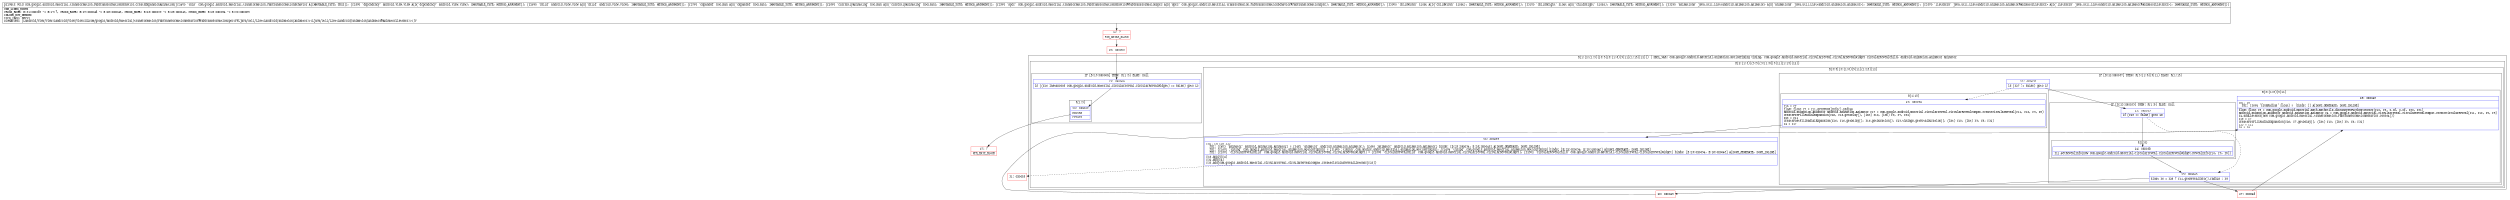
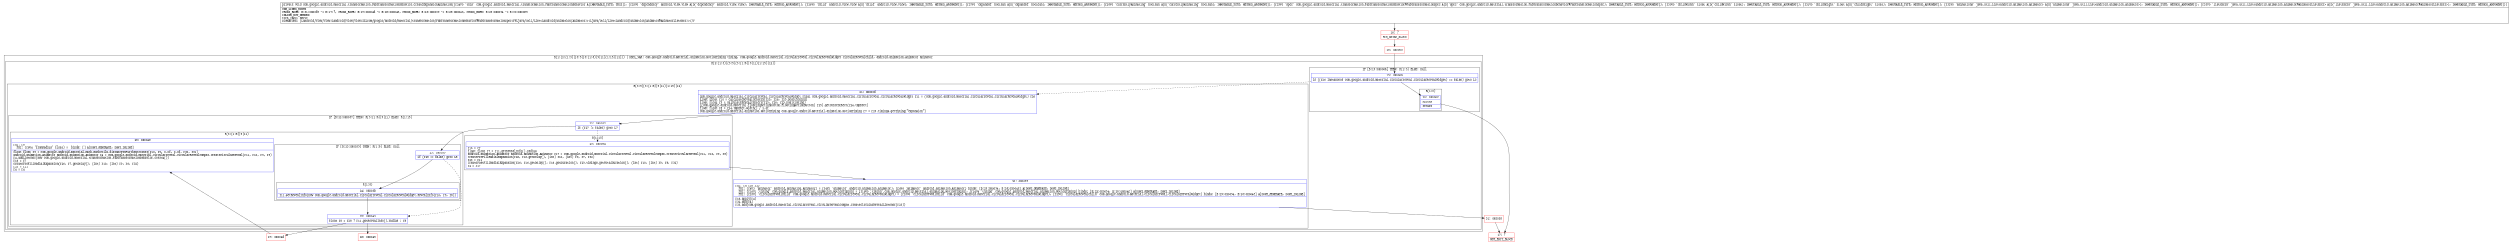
none -> (867, 102)
(1280, 134) -> none
(1131, 171) -> (1381, 213)
none -> (1497, 227)
